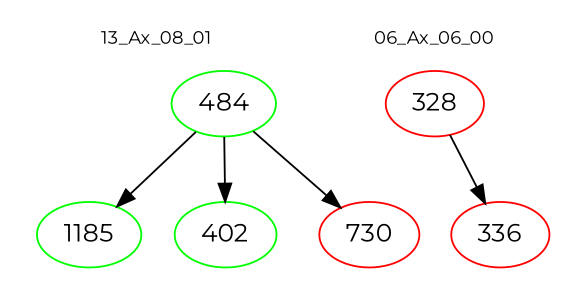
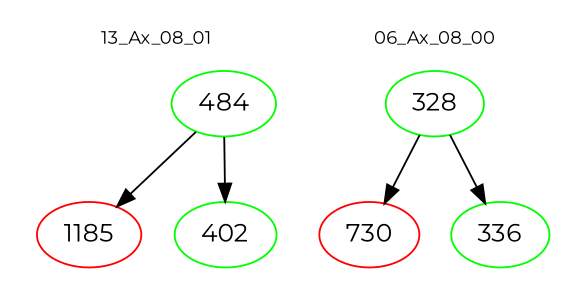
(435, 39) -> (435, 39)
(435, 104) -> (435, 104)
(279, 154) -> (406, 161)
(89, 235) -> (89, 235)
(500, 235) -> (500, 235)
